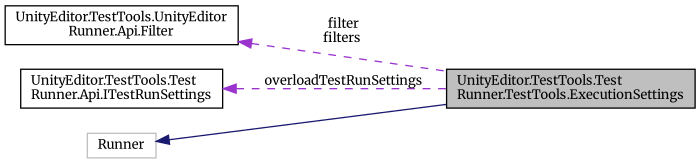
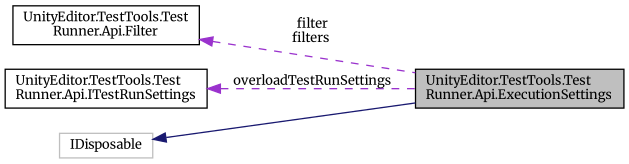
(122, 25) -> (106, 25)
(571, 89) -> (520, 89)
(122, 146) -> (106, 146)
